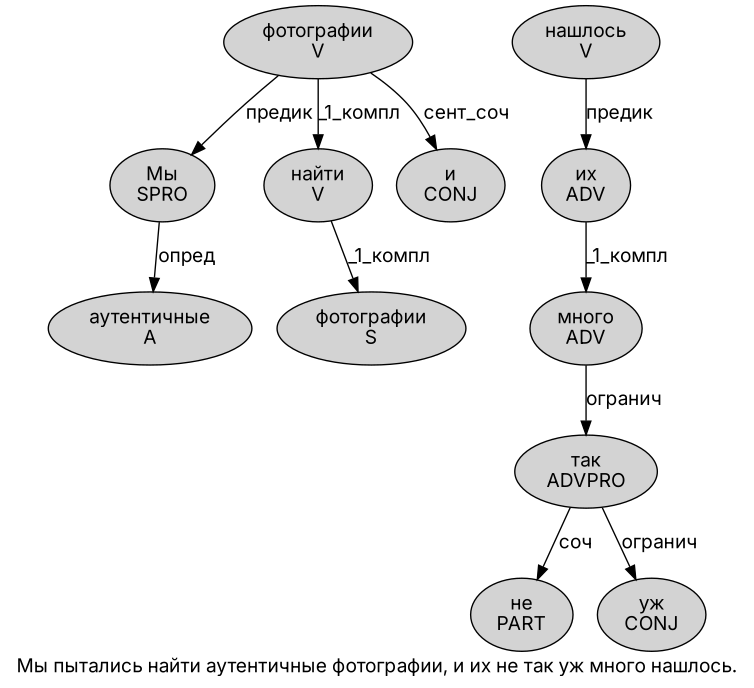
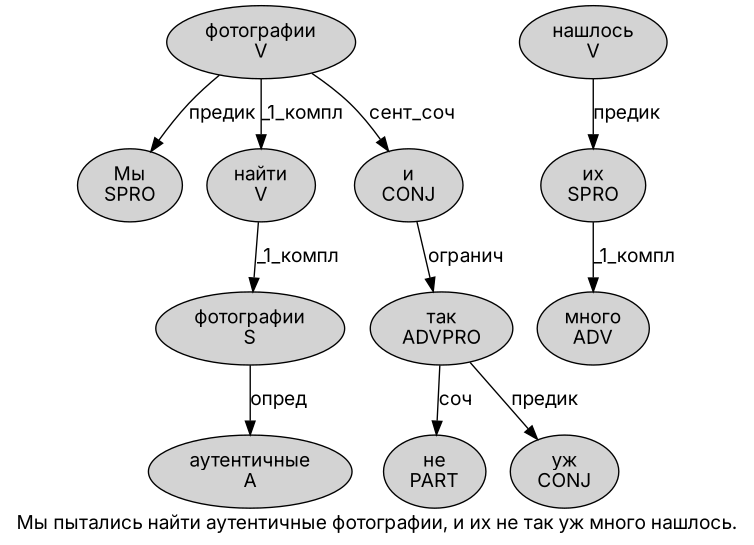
(586, 185) -> (593, 185)
(157, 250) -> (250, 393)
(586, 393) -> (424, 250)
(660, 543) -> (545, 400)
